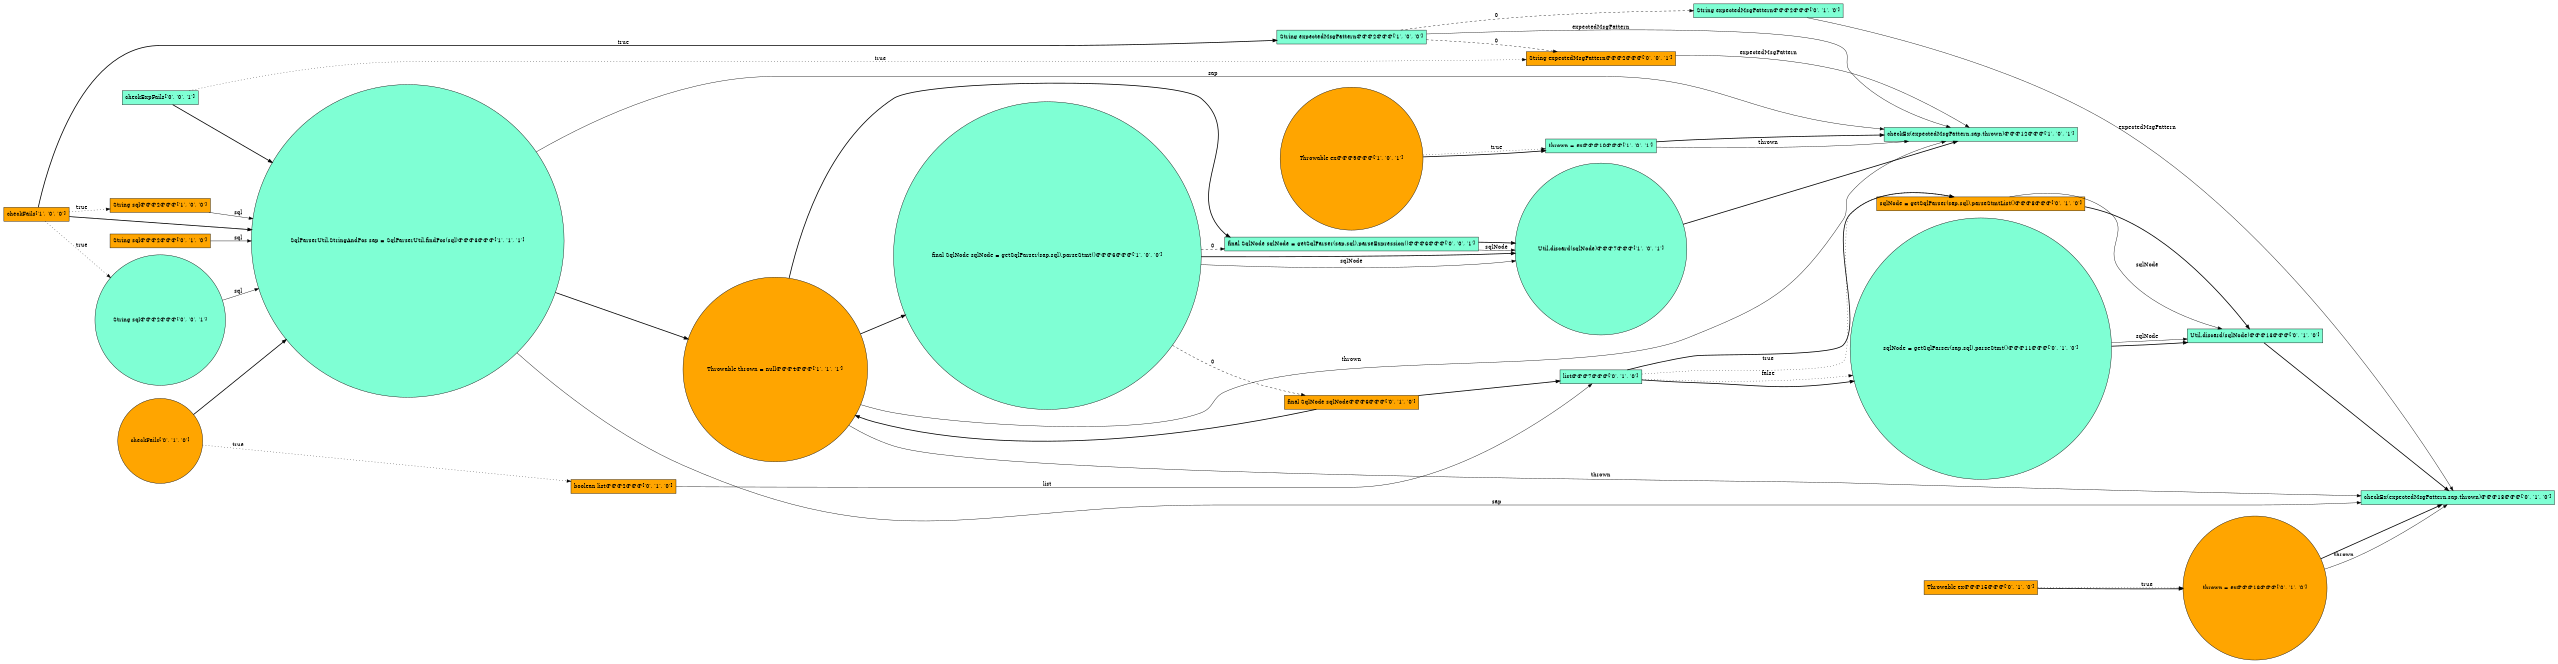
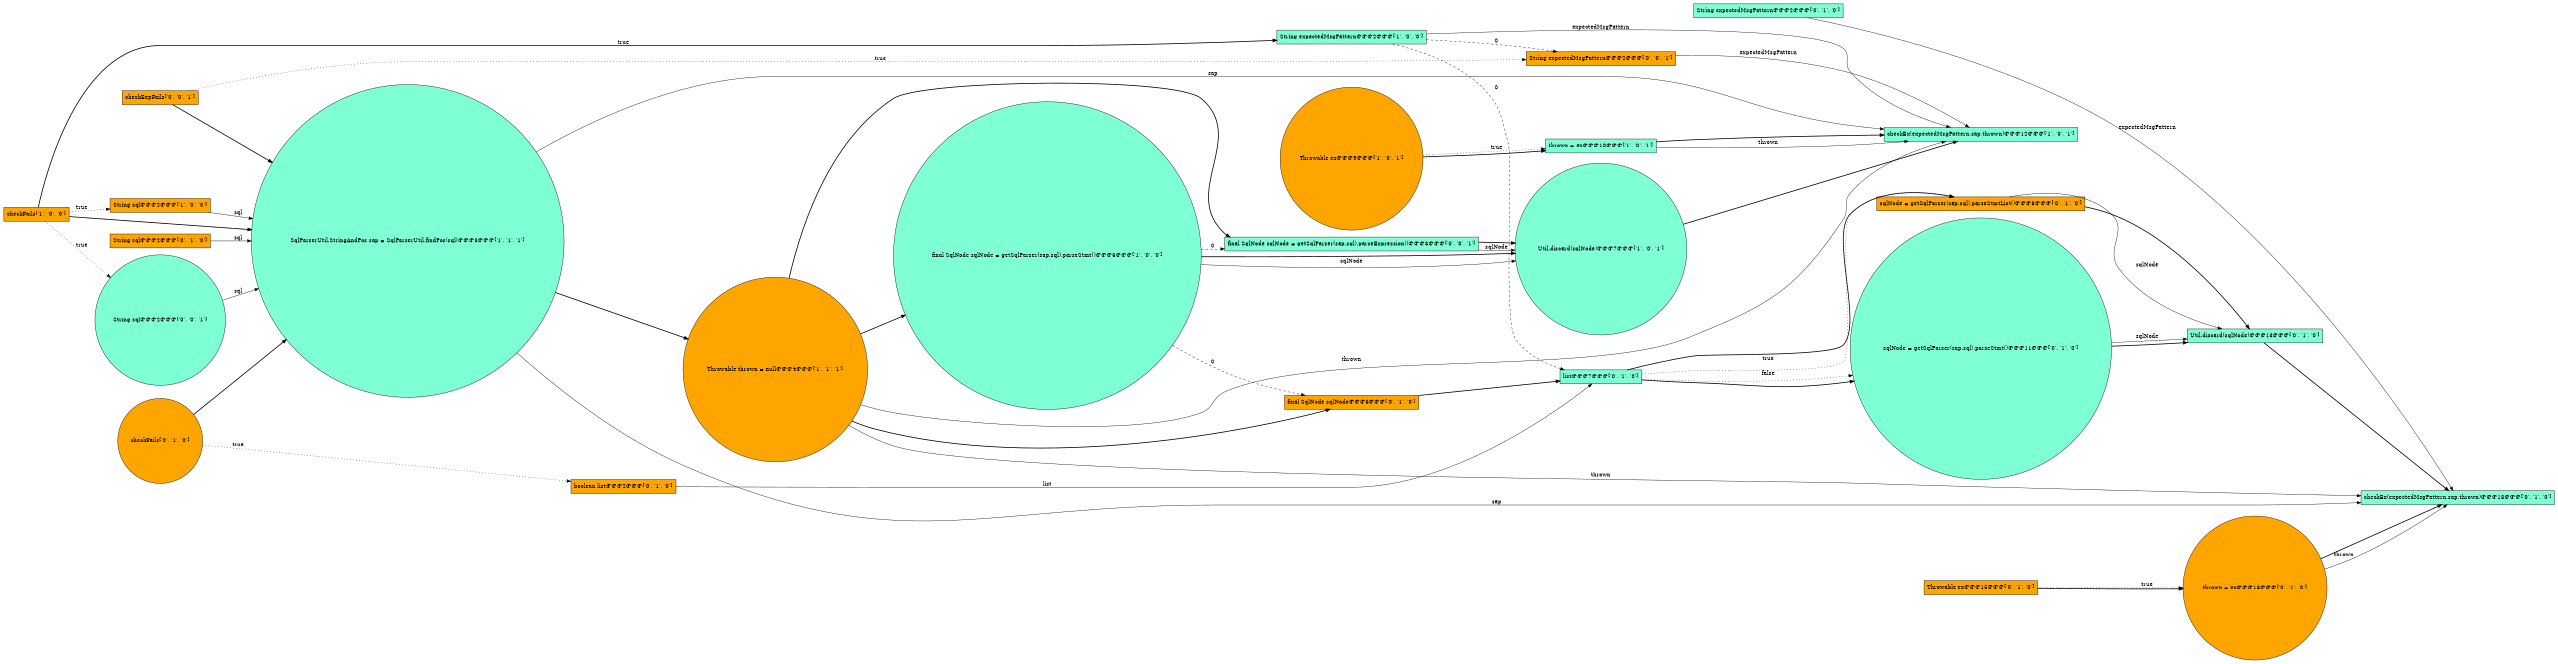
(1545, 16) -> (1510, 187)
(160, 98) -> (160, 98)
(1088, 440) -> (1089, 446)
